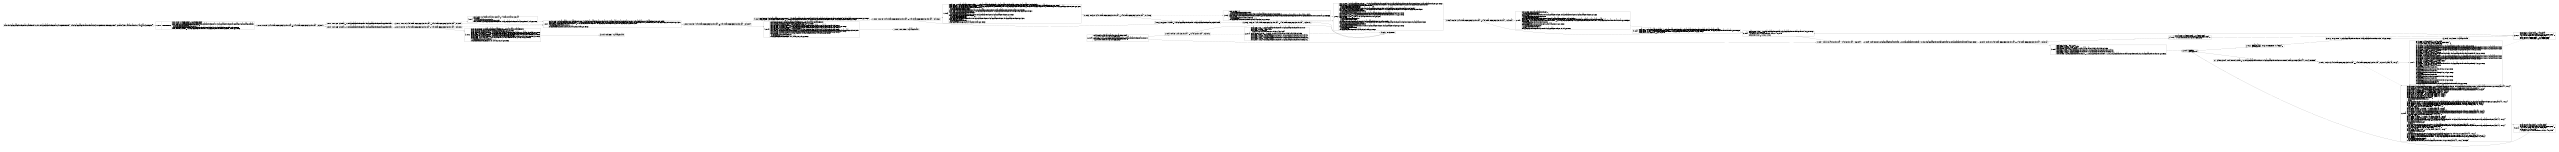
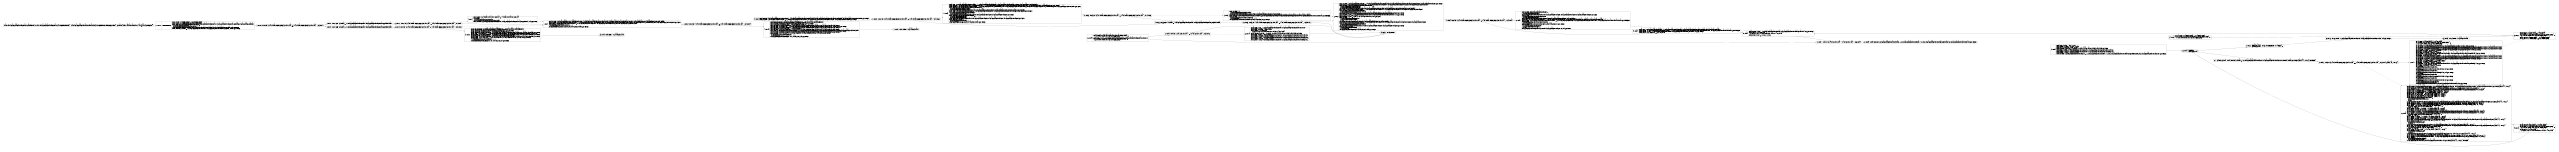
(2014, 42) -> none
